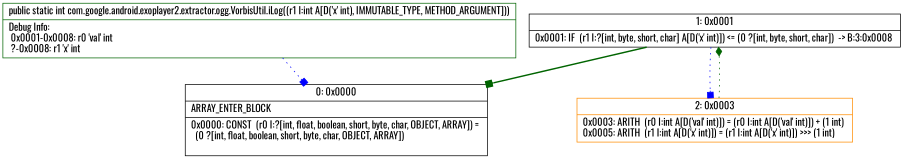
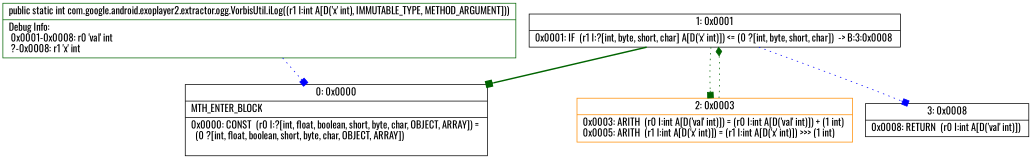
(710, 69) -> (710, 69)
(231, 109) -> (227, 109)
none -> (947, 120)
